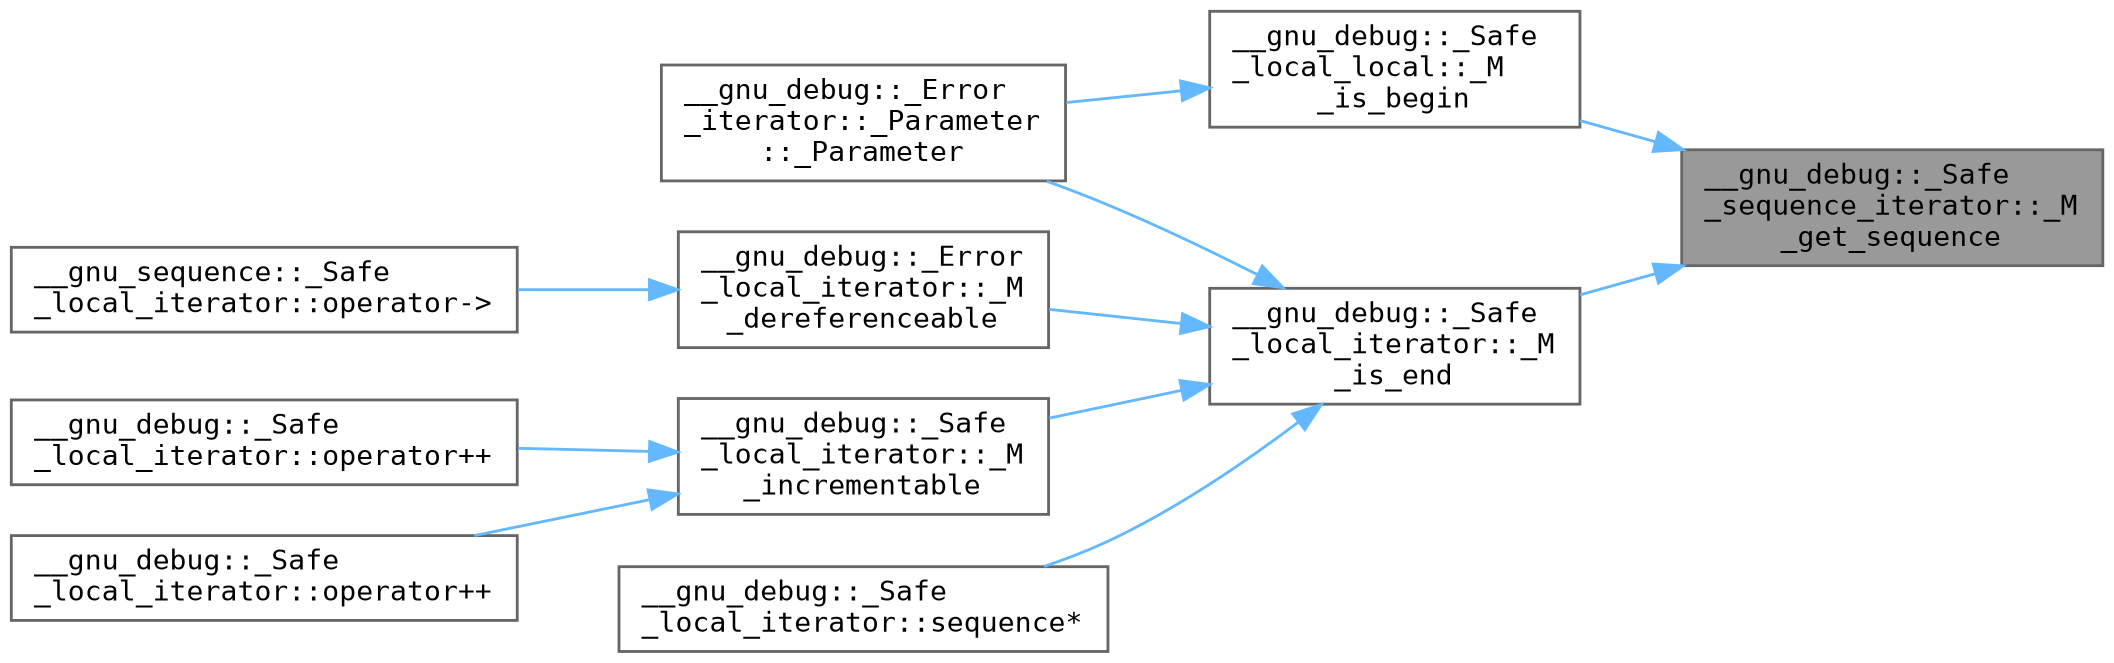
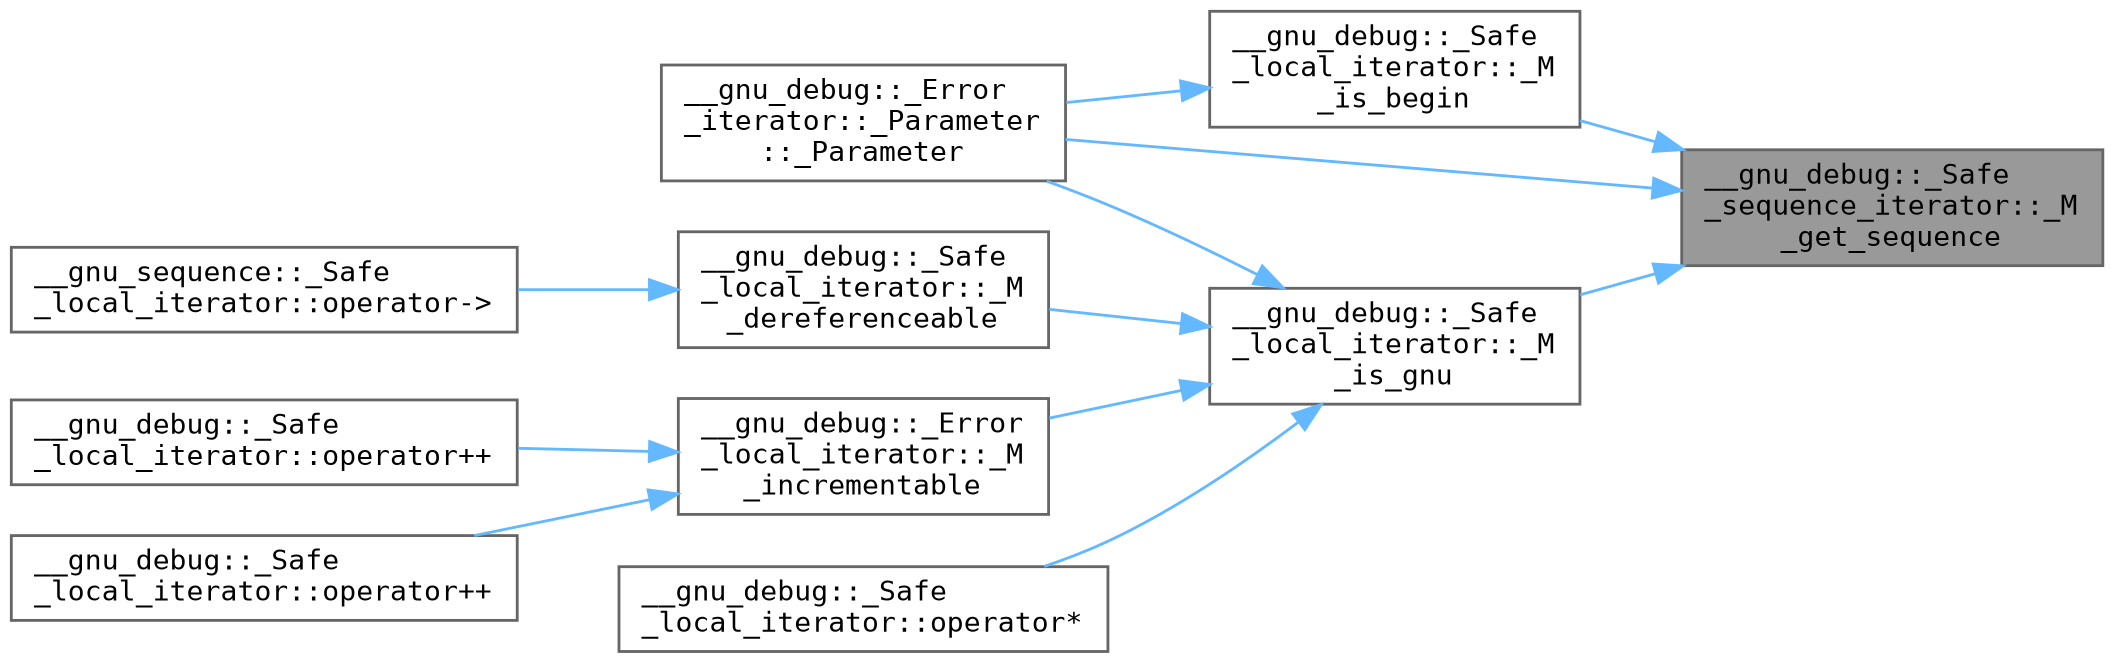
(1395, 69) -> (1395, 69)
none -> (1359, 164)
(863, 290) -> (863, 290)
(1395, 346) -> (1395, 346)
(863, 456) -> (863, 456)
(863, 609) -> (863, 609)
